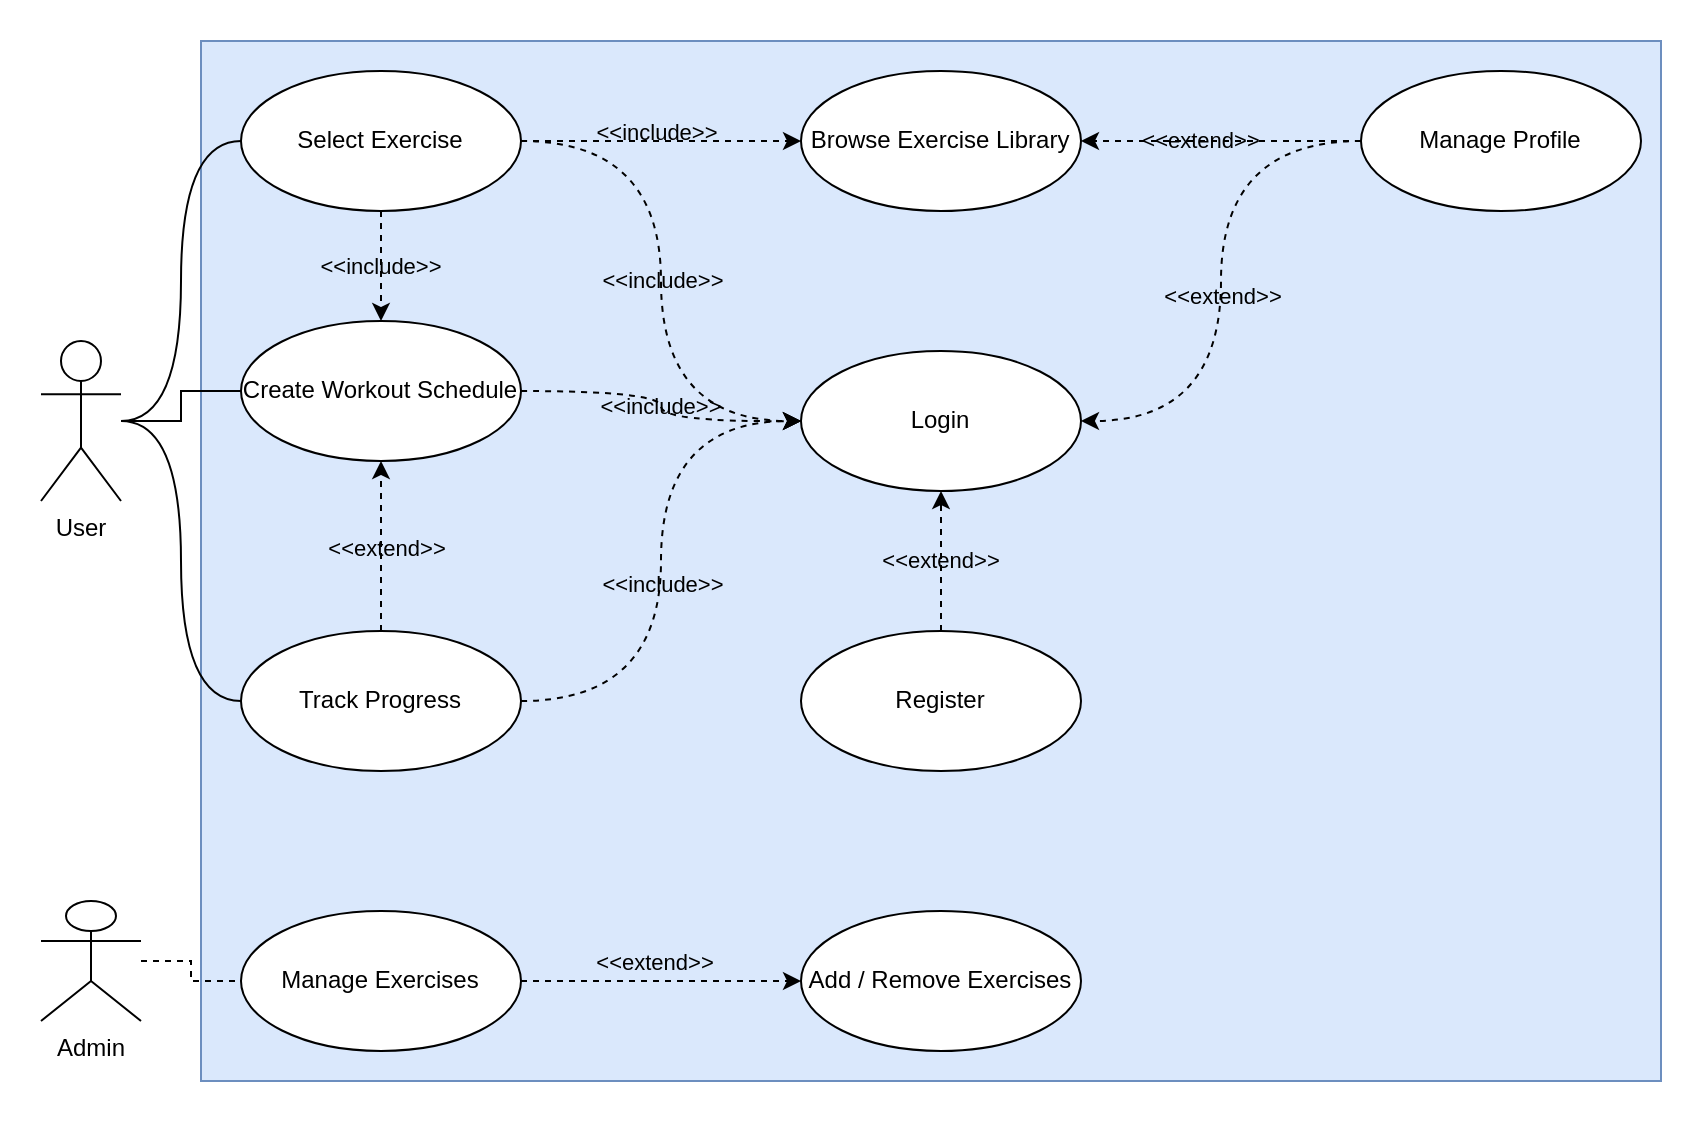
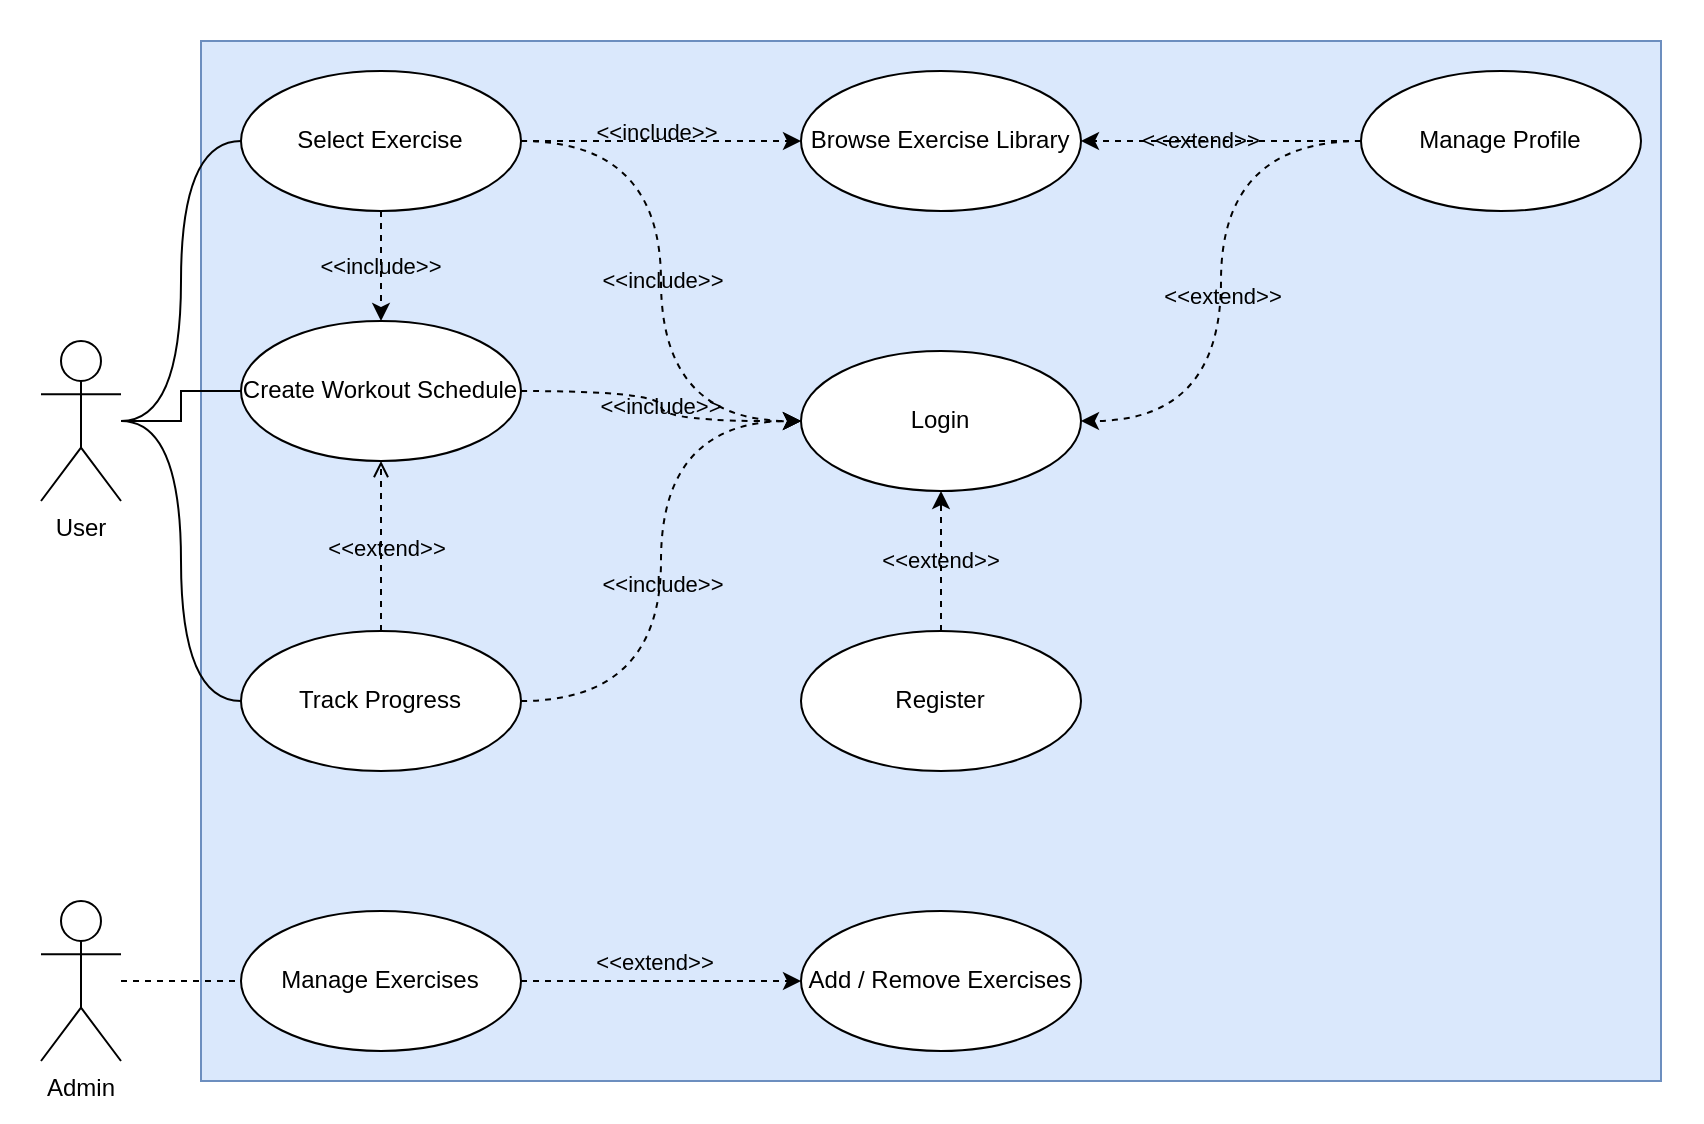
(381, 476) -> (381, 471)
(91, 961) -> (81, 981)
